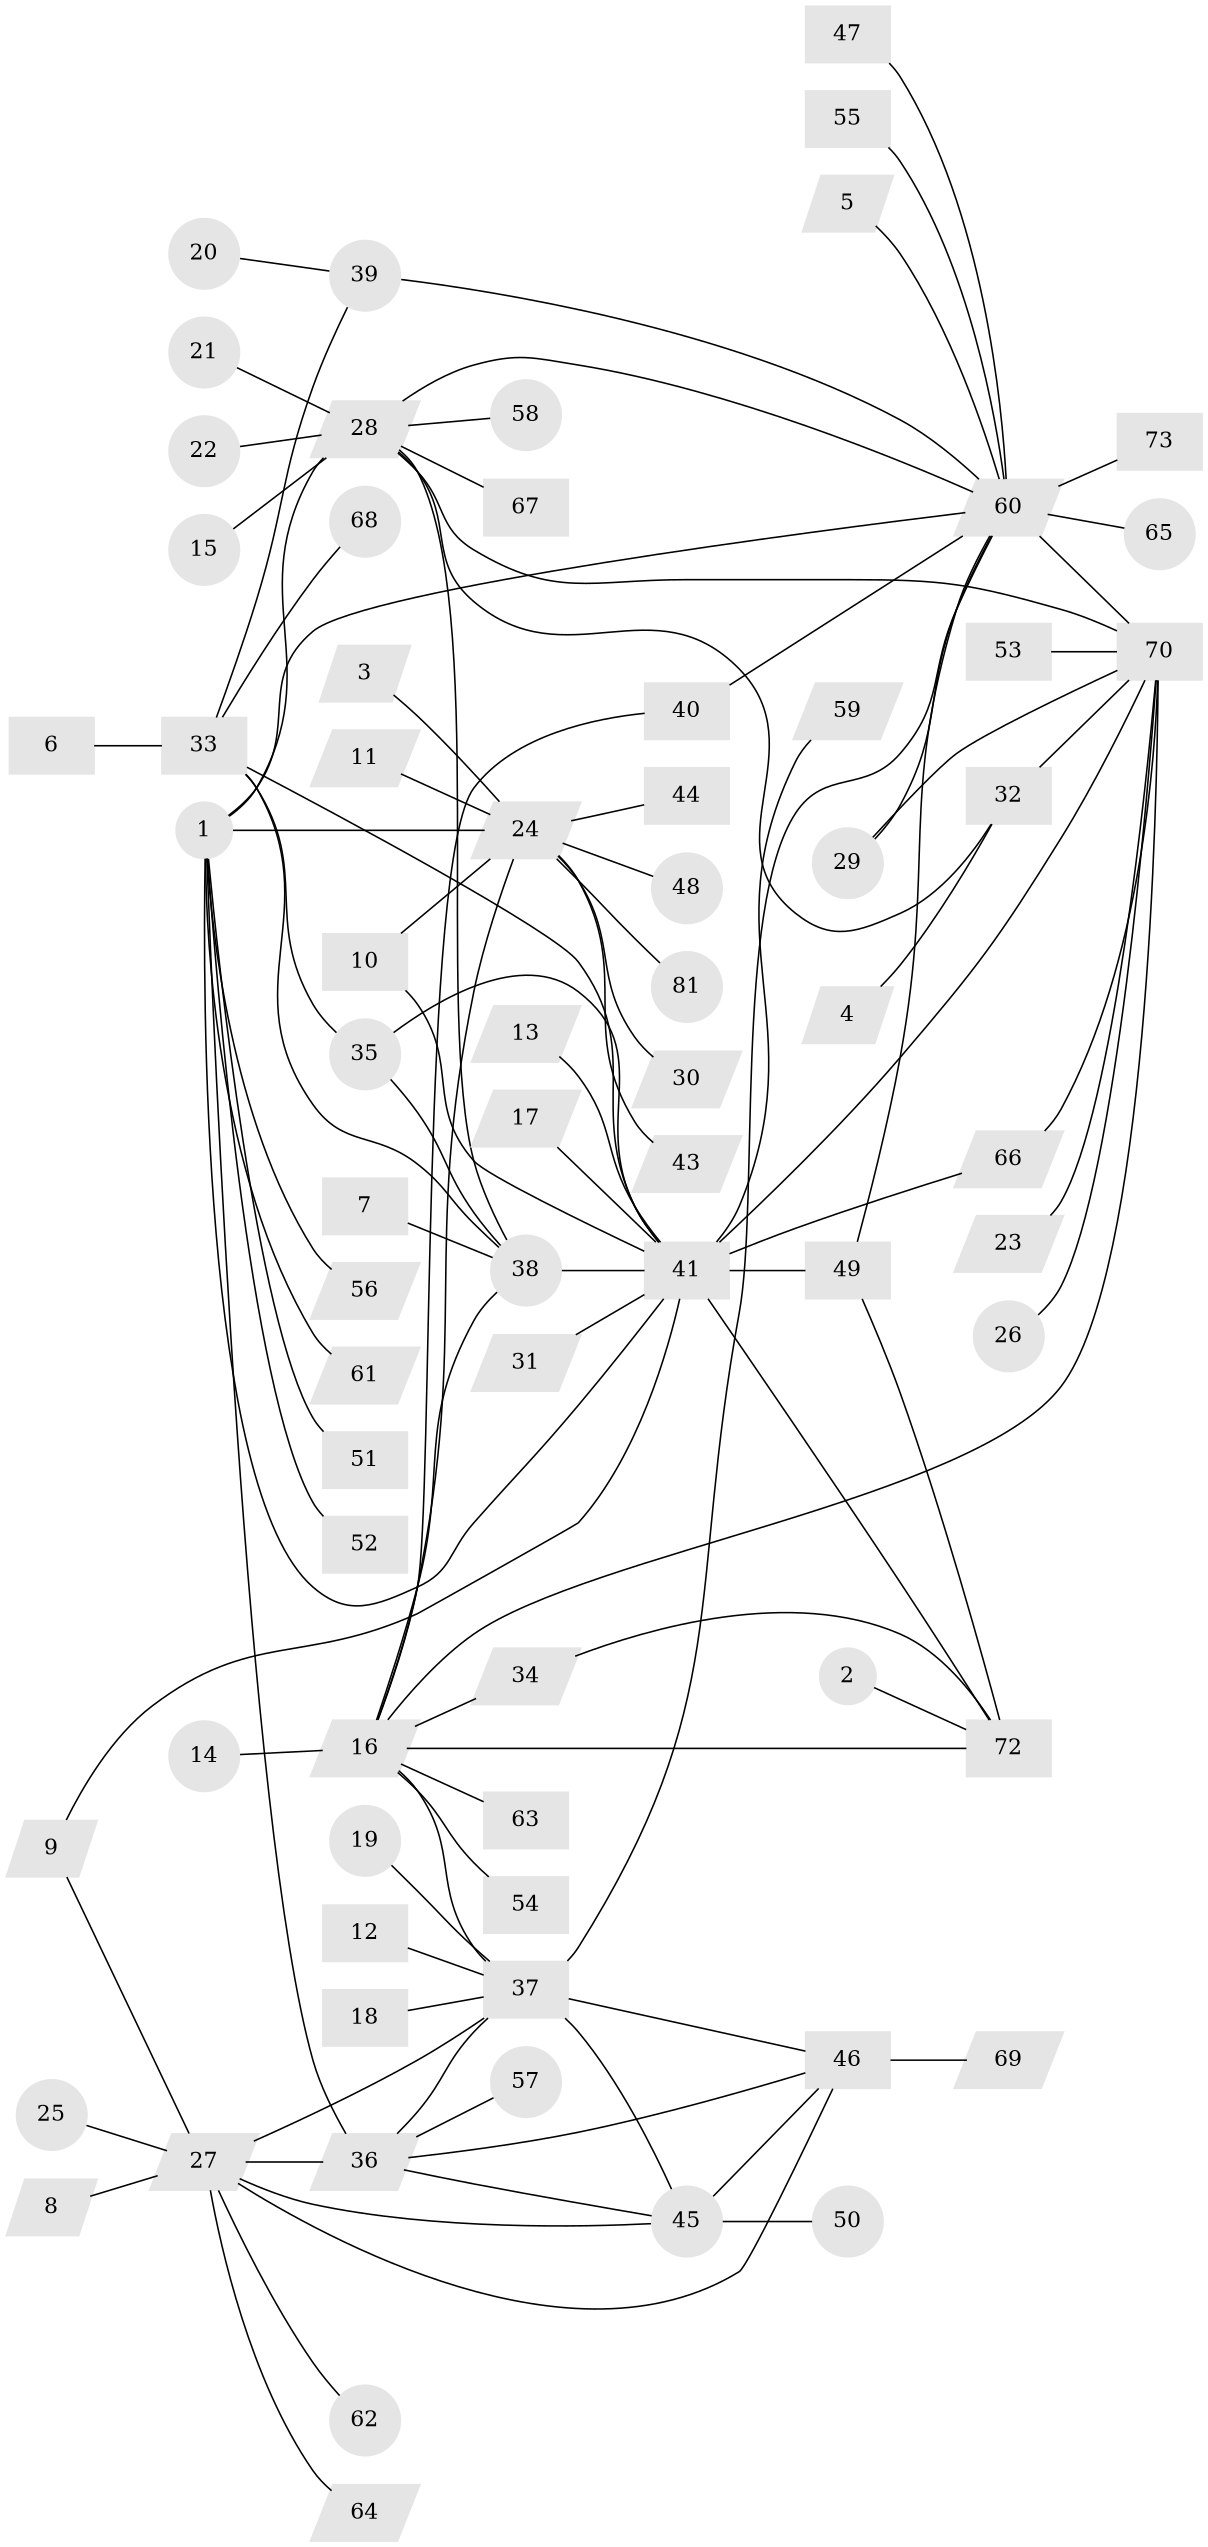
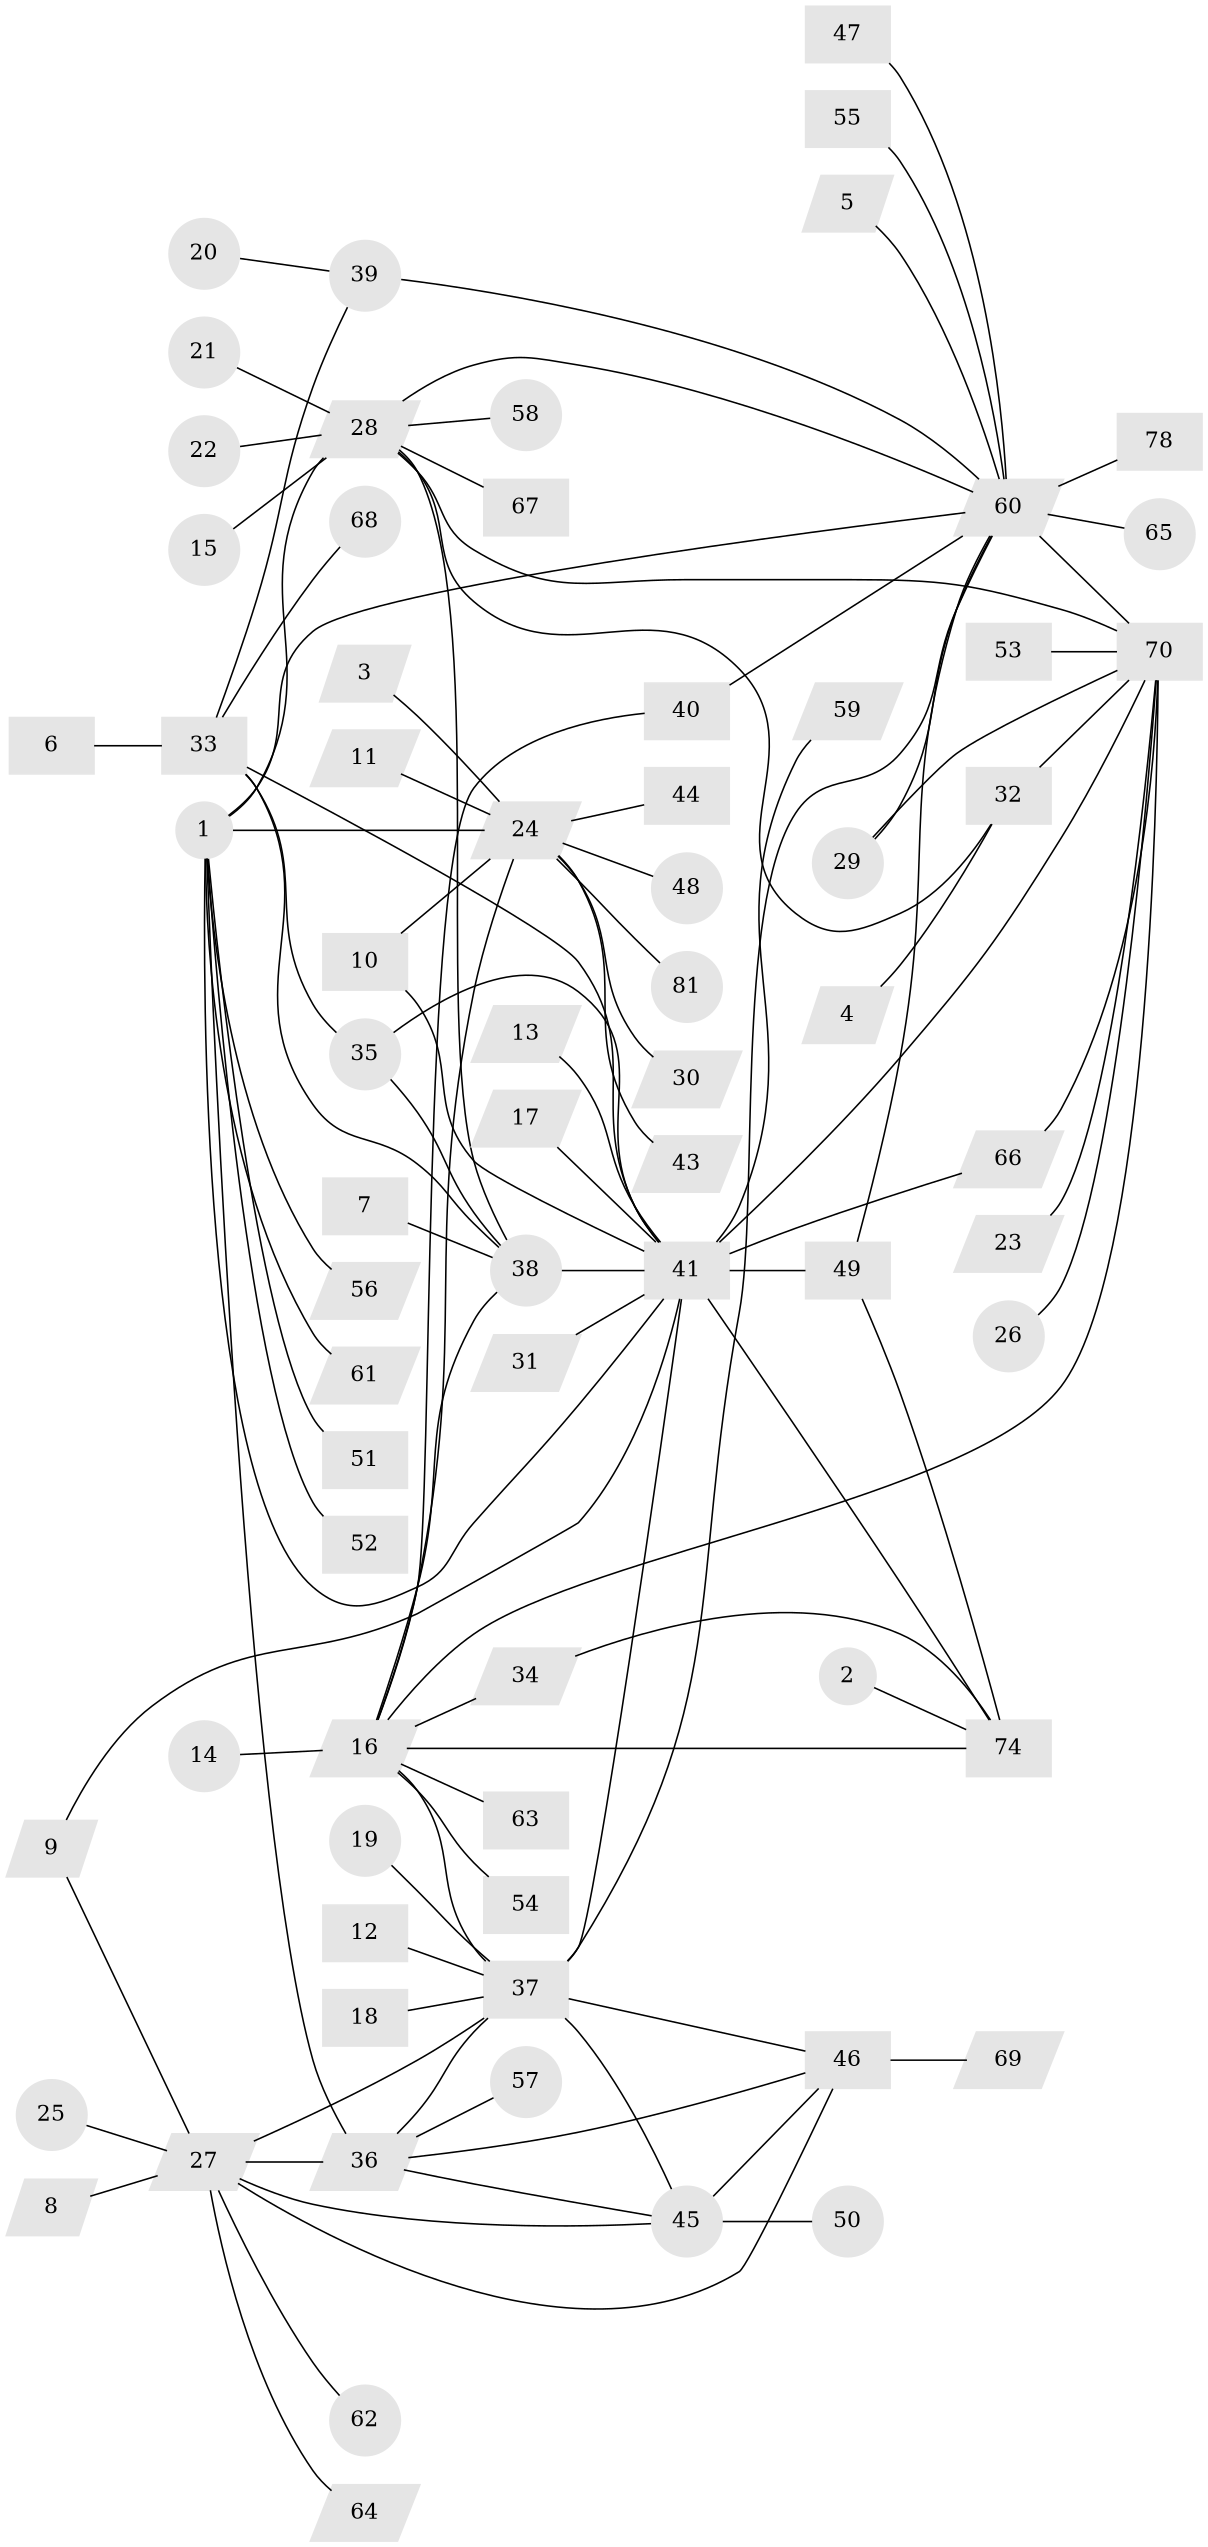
(1160, 442) -> (1160, 442)
none -> (631, 1649)
(1009, 1748) -> (1009, 1748)
